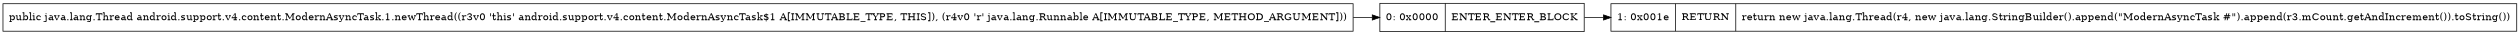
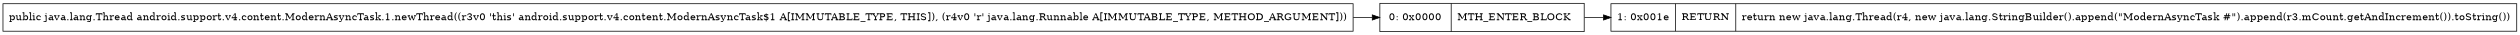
(1515, 17) -> (1514, 17)
